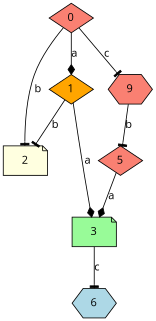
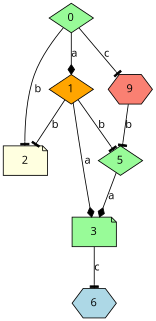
(71, 18) -> (71, 18)
none -> (95, 123)
(120, 161) -> (120, 161)
